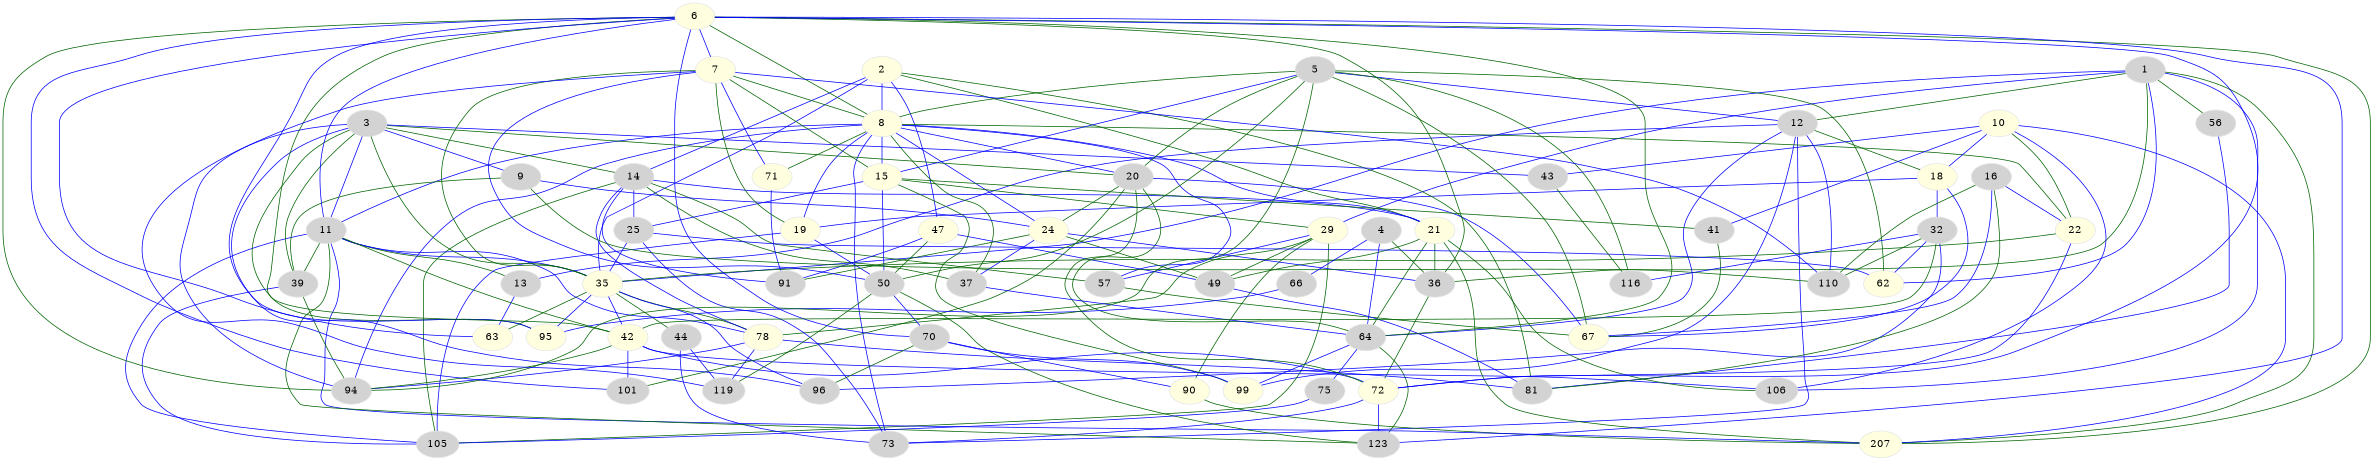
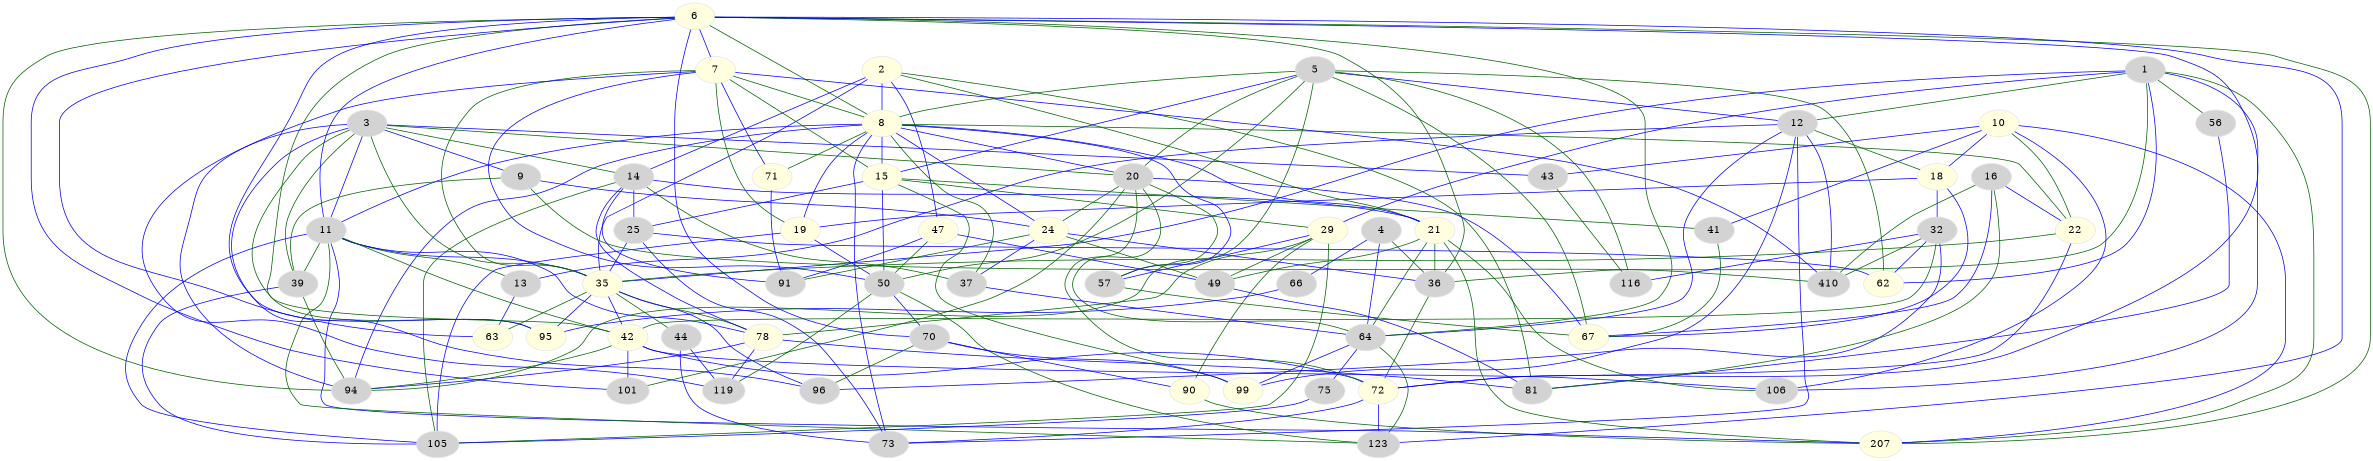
(861, 255) -> (1213, 244)
(1829, 284) -> (1829, 284)
